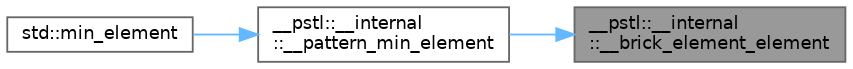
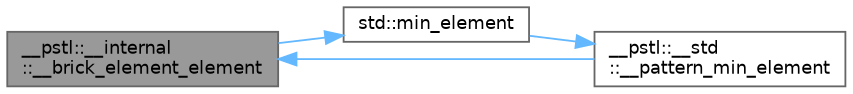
(384, 35) -> (720, 59)
none -> (302, 40)
